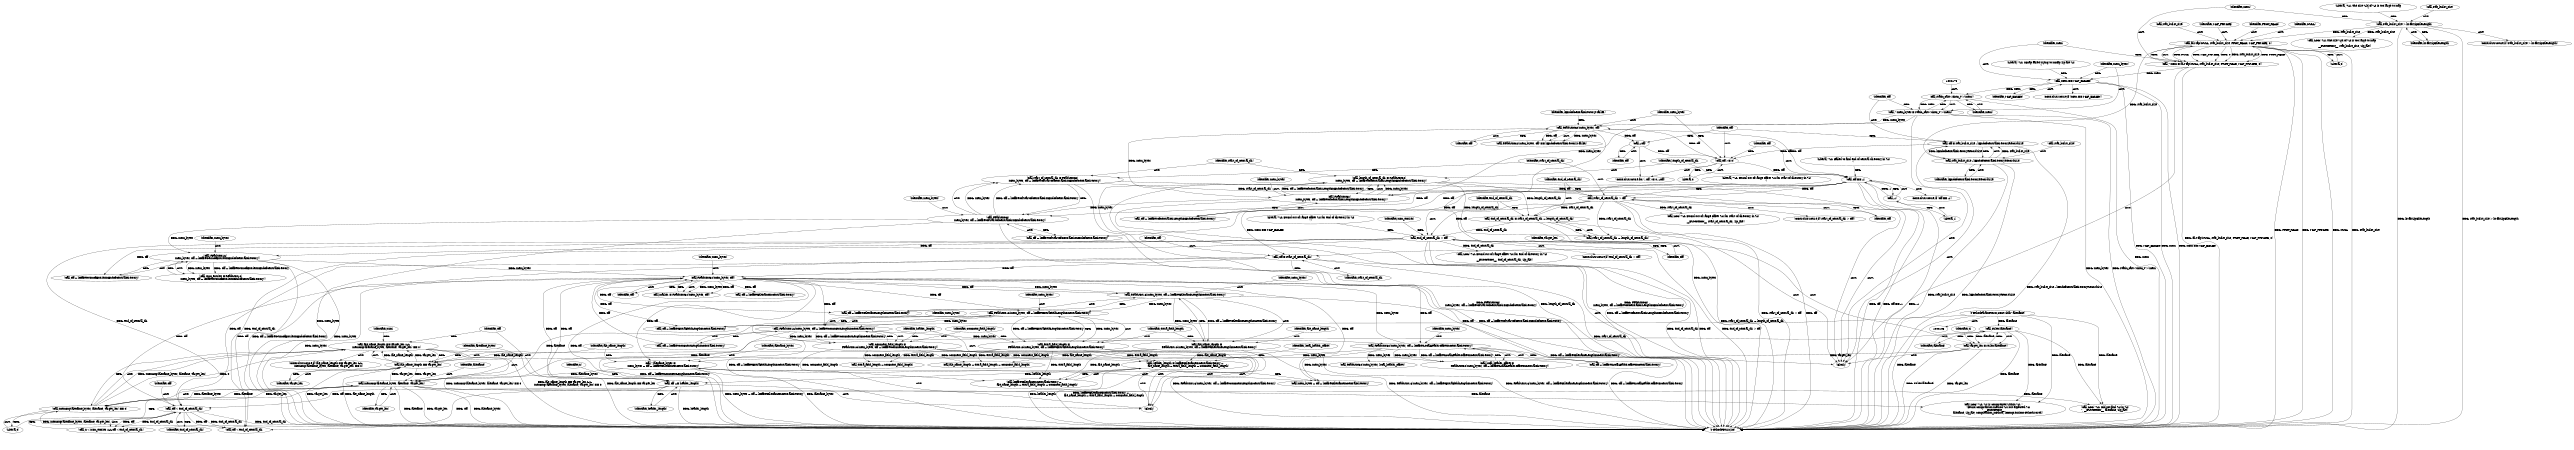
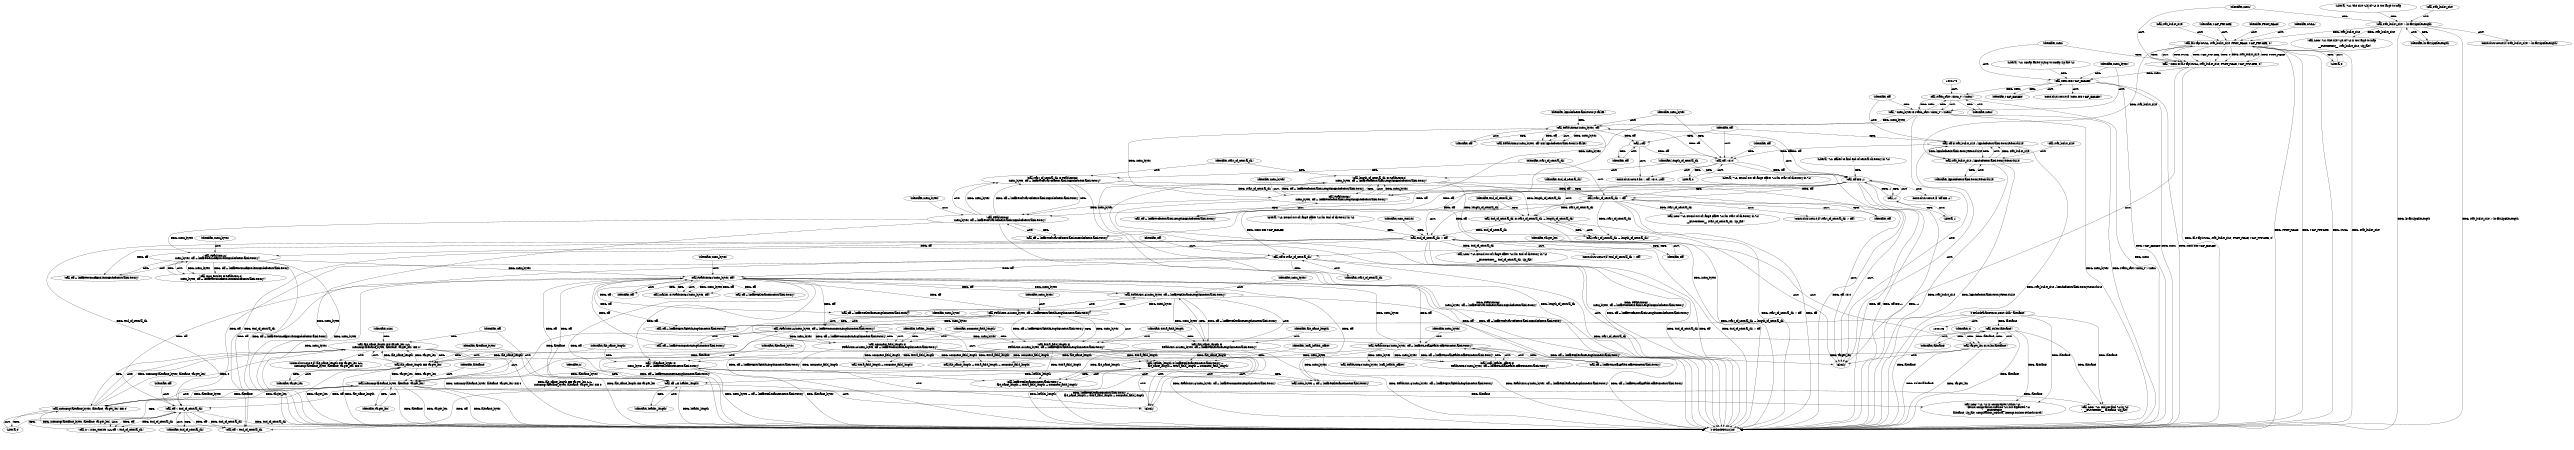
none -> (1866, 264)
